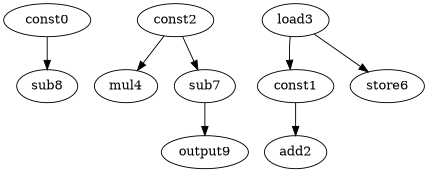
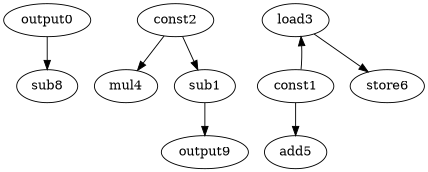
(47, 20) -> (47, 20)
(289, 48) -> (302, 58)
(205, 86) -> (205, 86)
(296, 152) -> (296, 152)
